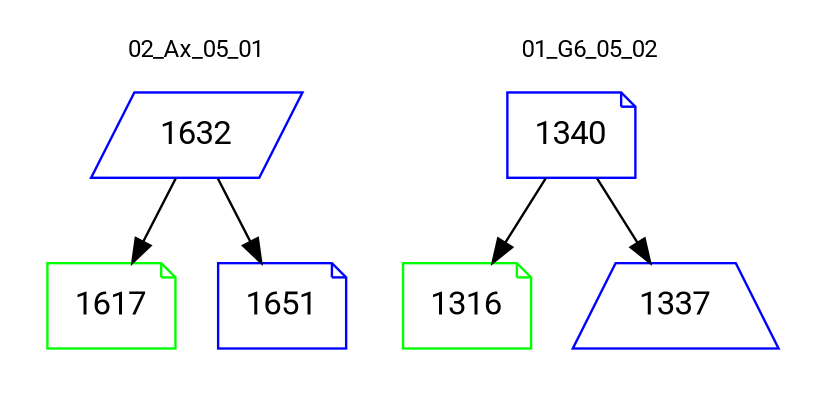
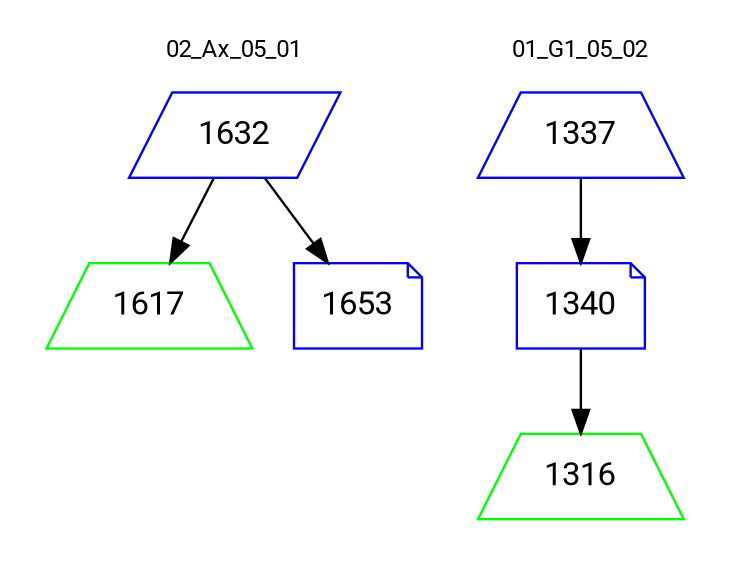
(590, 51) -> (581, 51)
(617, 211) -> (581, 209)
(111, 306) -> (149, 306)
(282, 306) -> (358, 306)
(467, 306) -> (581, 477)
